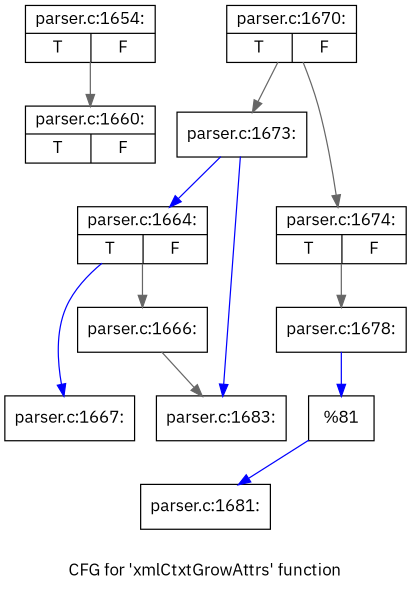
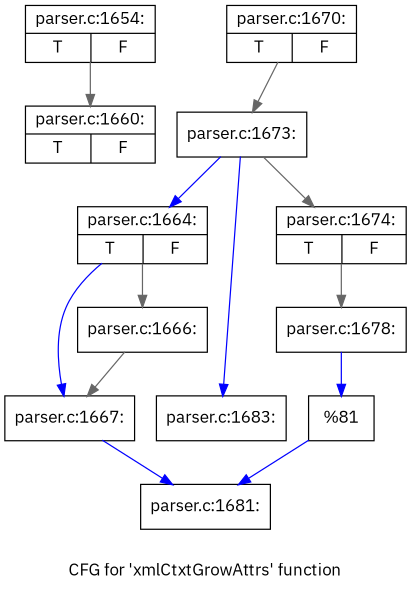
(324, 128) -> (284, 178)
(178, 370) -> (110, 369)
none -> (132, 459)
